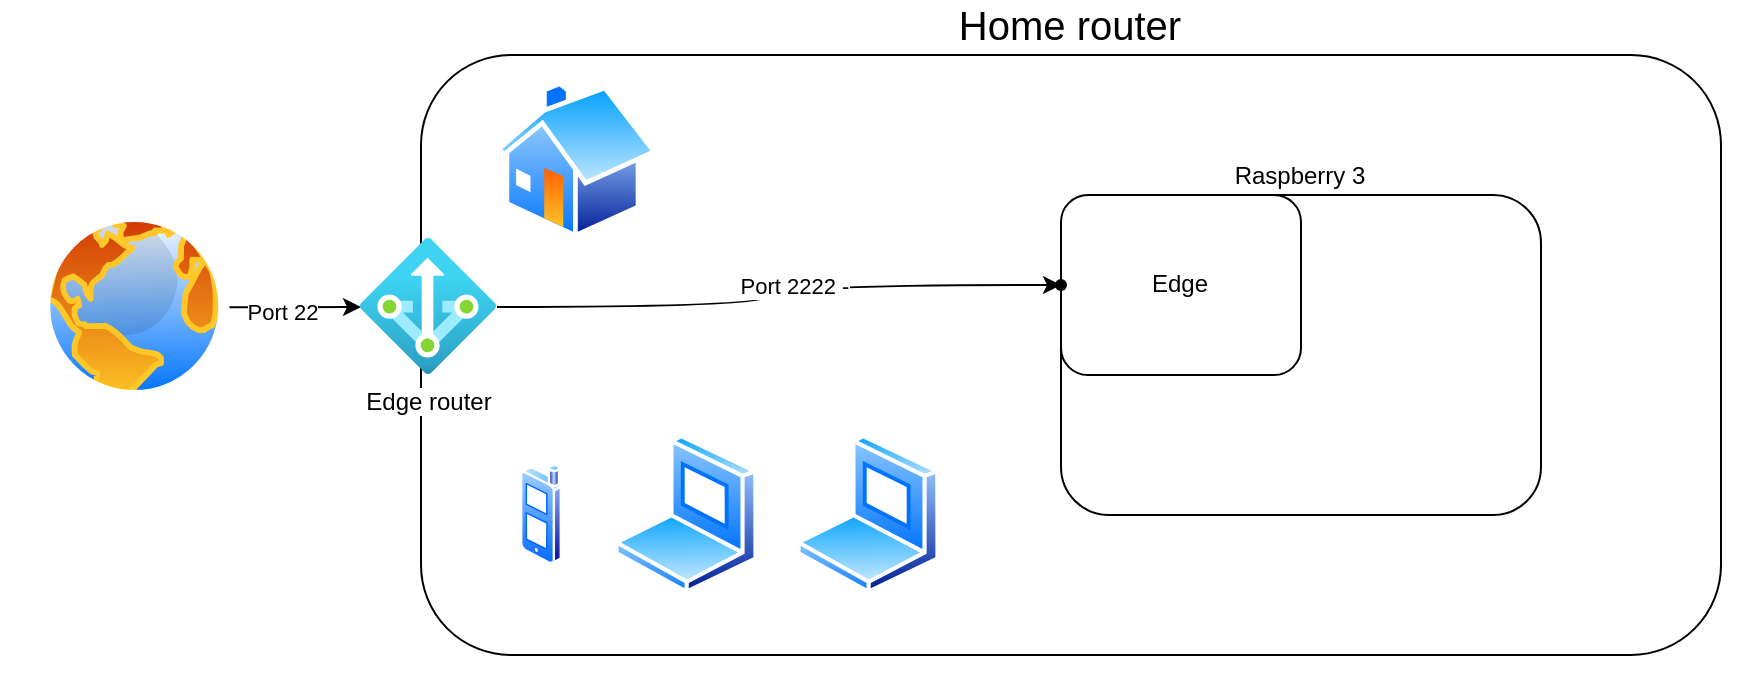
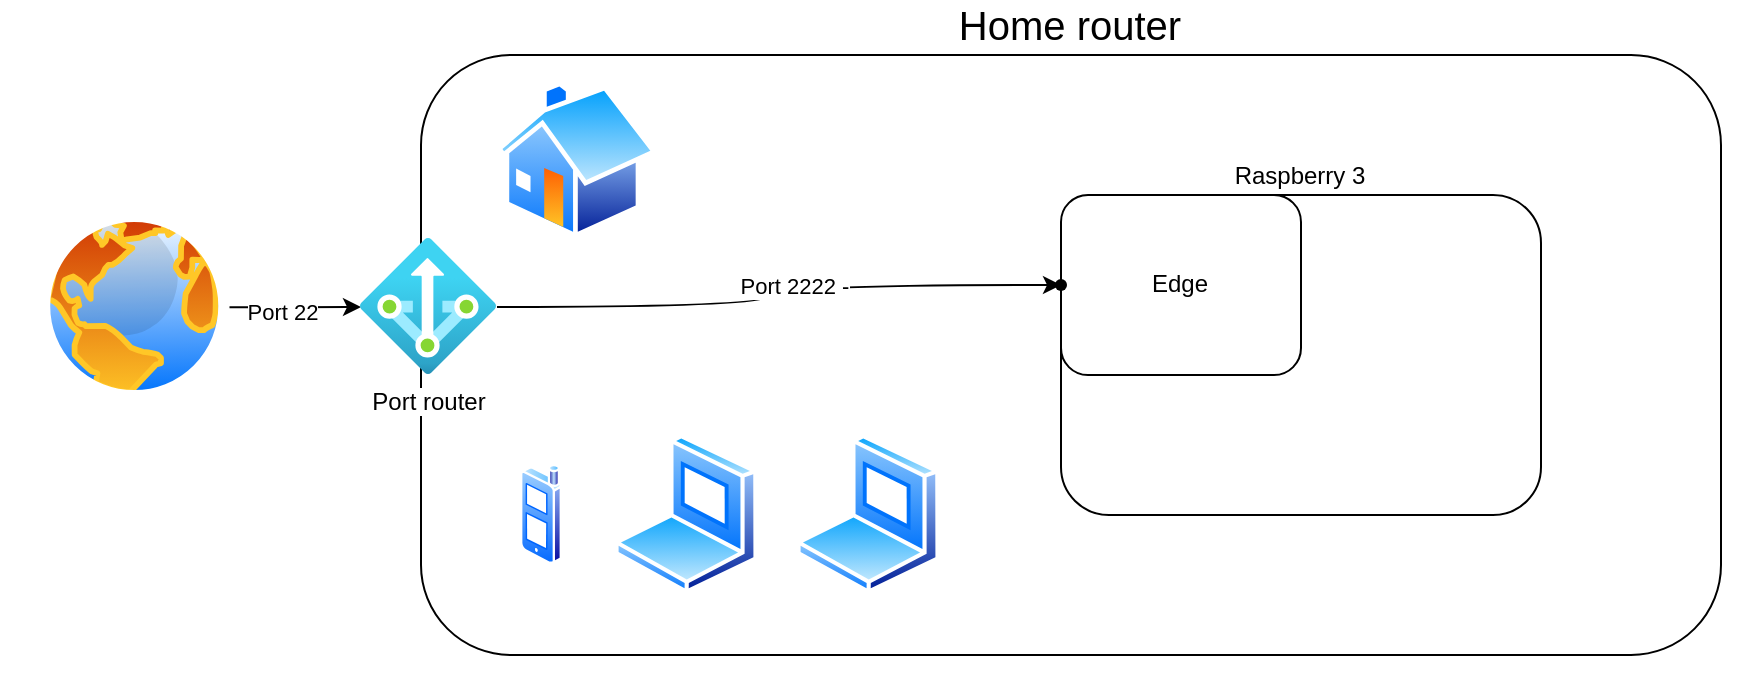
(430, 403) -> (430, 403)
